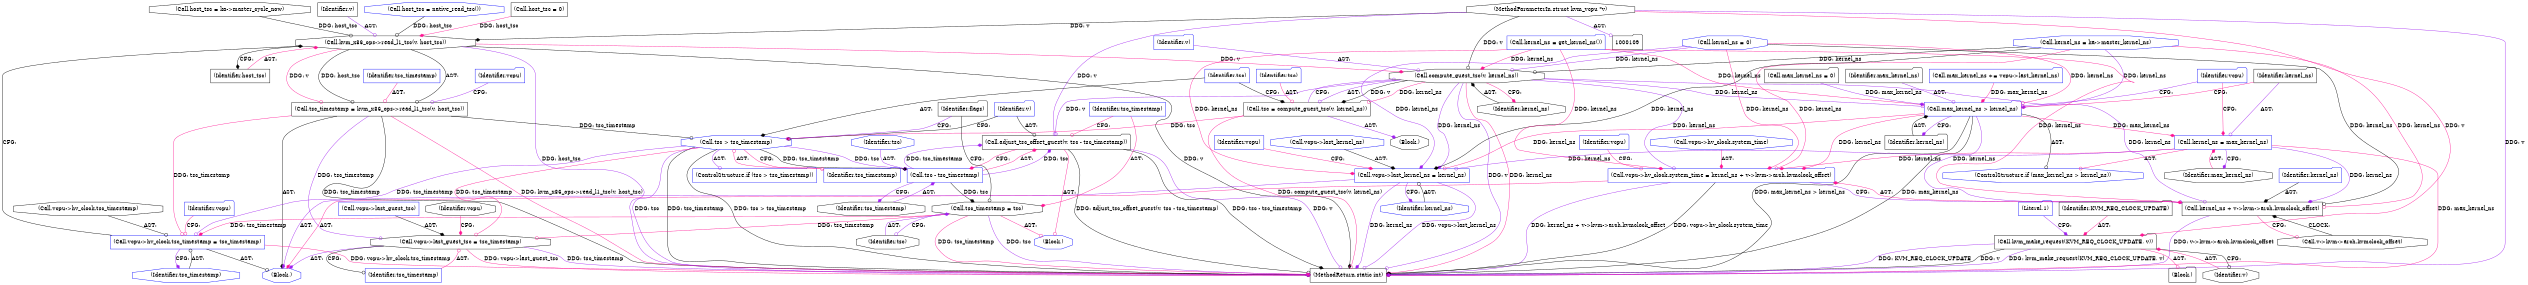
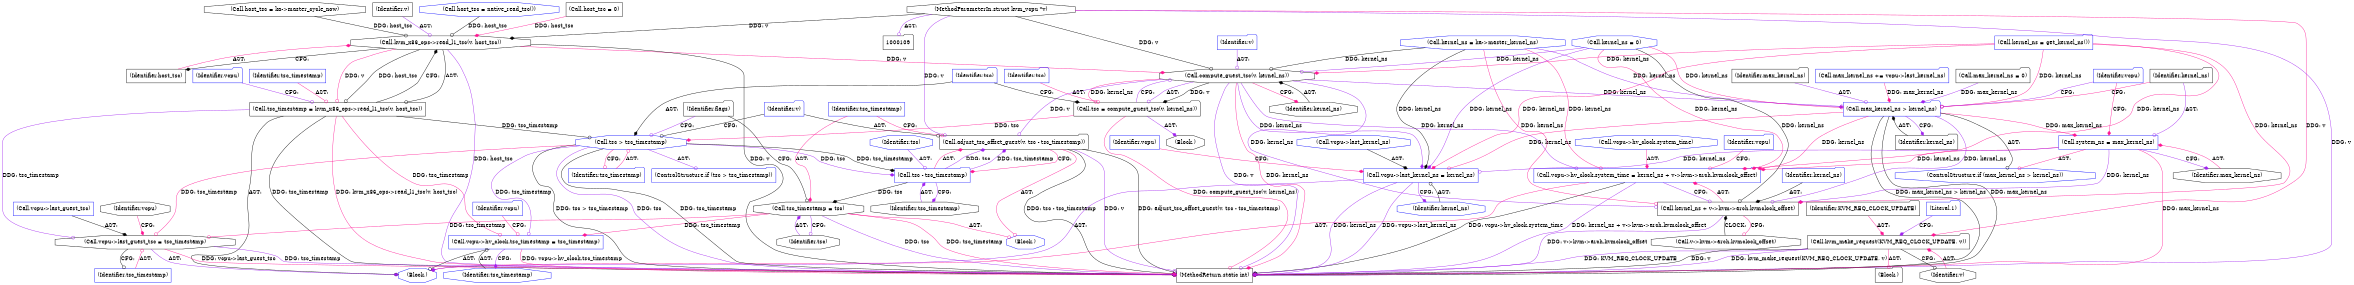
(26, 67) -> (413, 87)
(2223, 142) -> (2108, 142)
(88, 209) -> none
